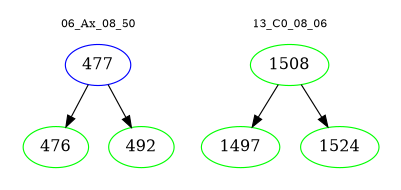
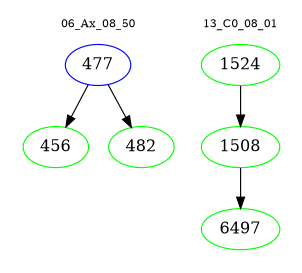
(290, 25) -> (241, 25)
(311, 101) -> (241, 100)
(56, 147) -> (56, 147)
(141, 147) -> (141, 147)
(241, 147) -> (241, 229)
